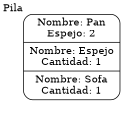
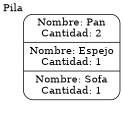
(72, 33) -> (72, 33)
